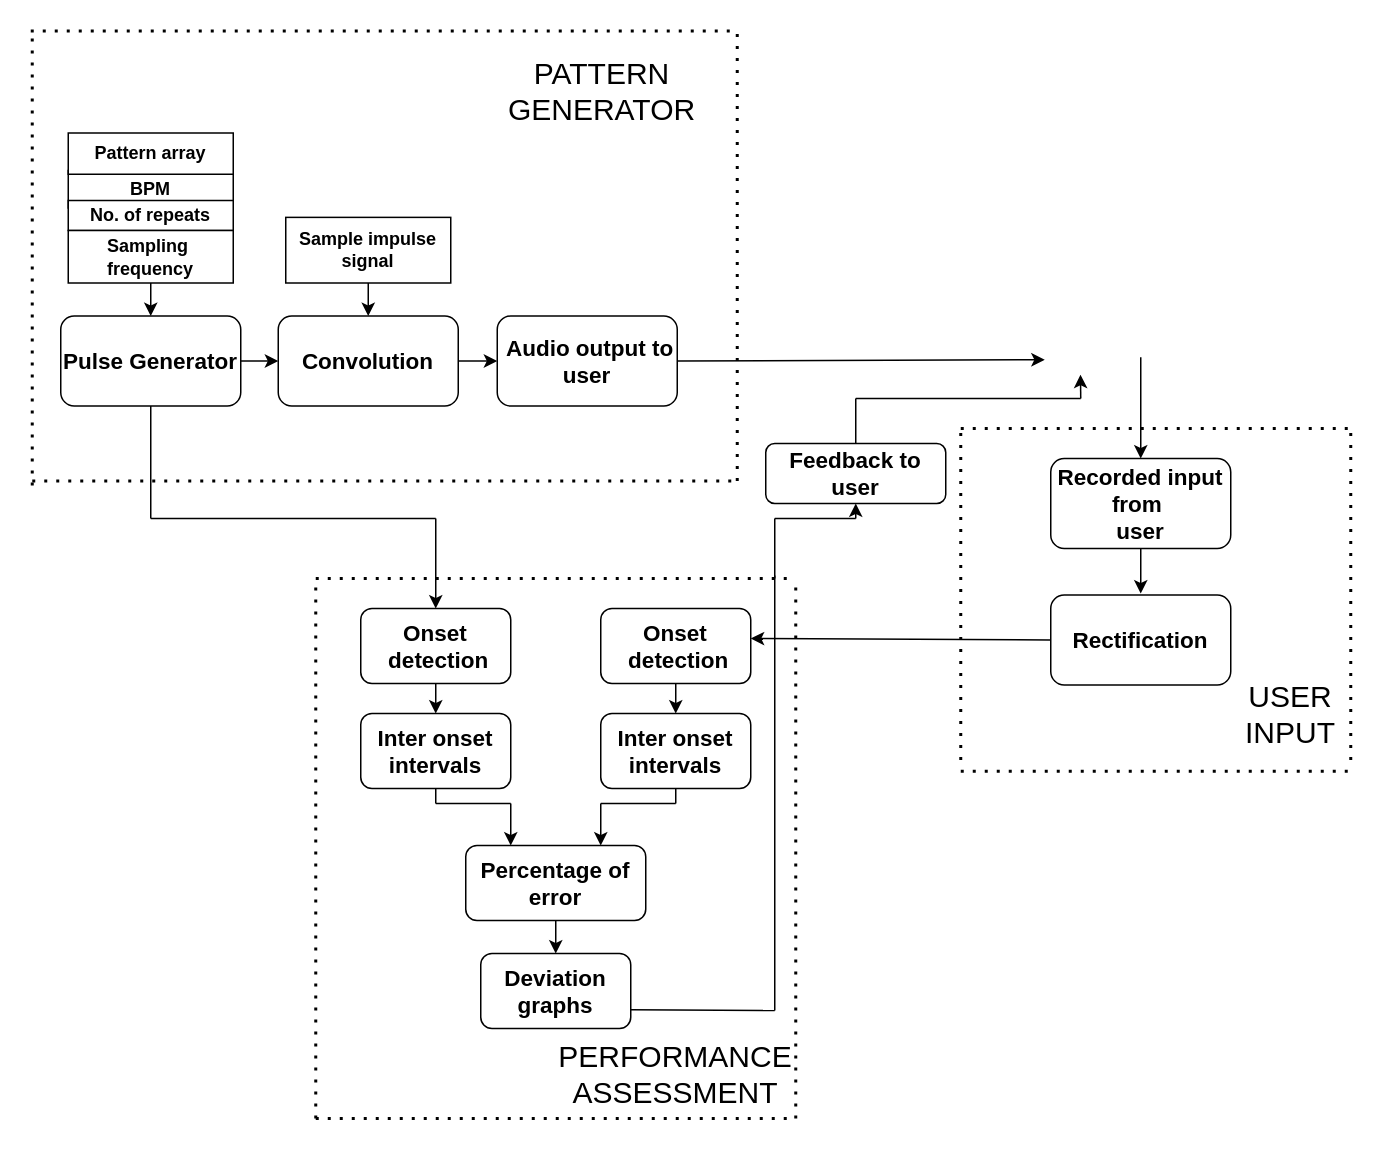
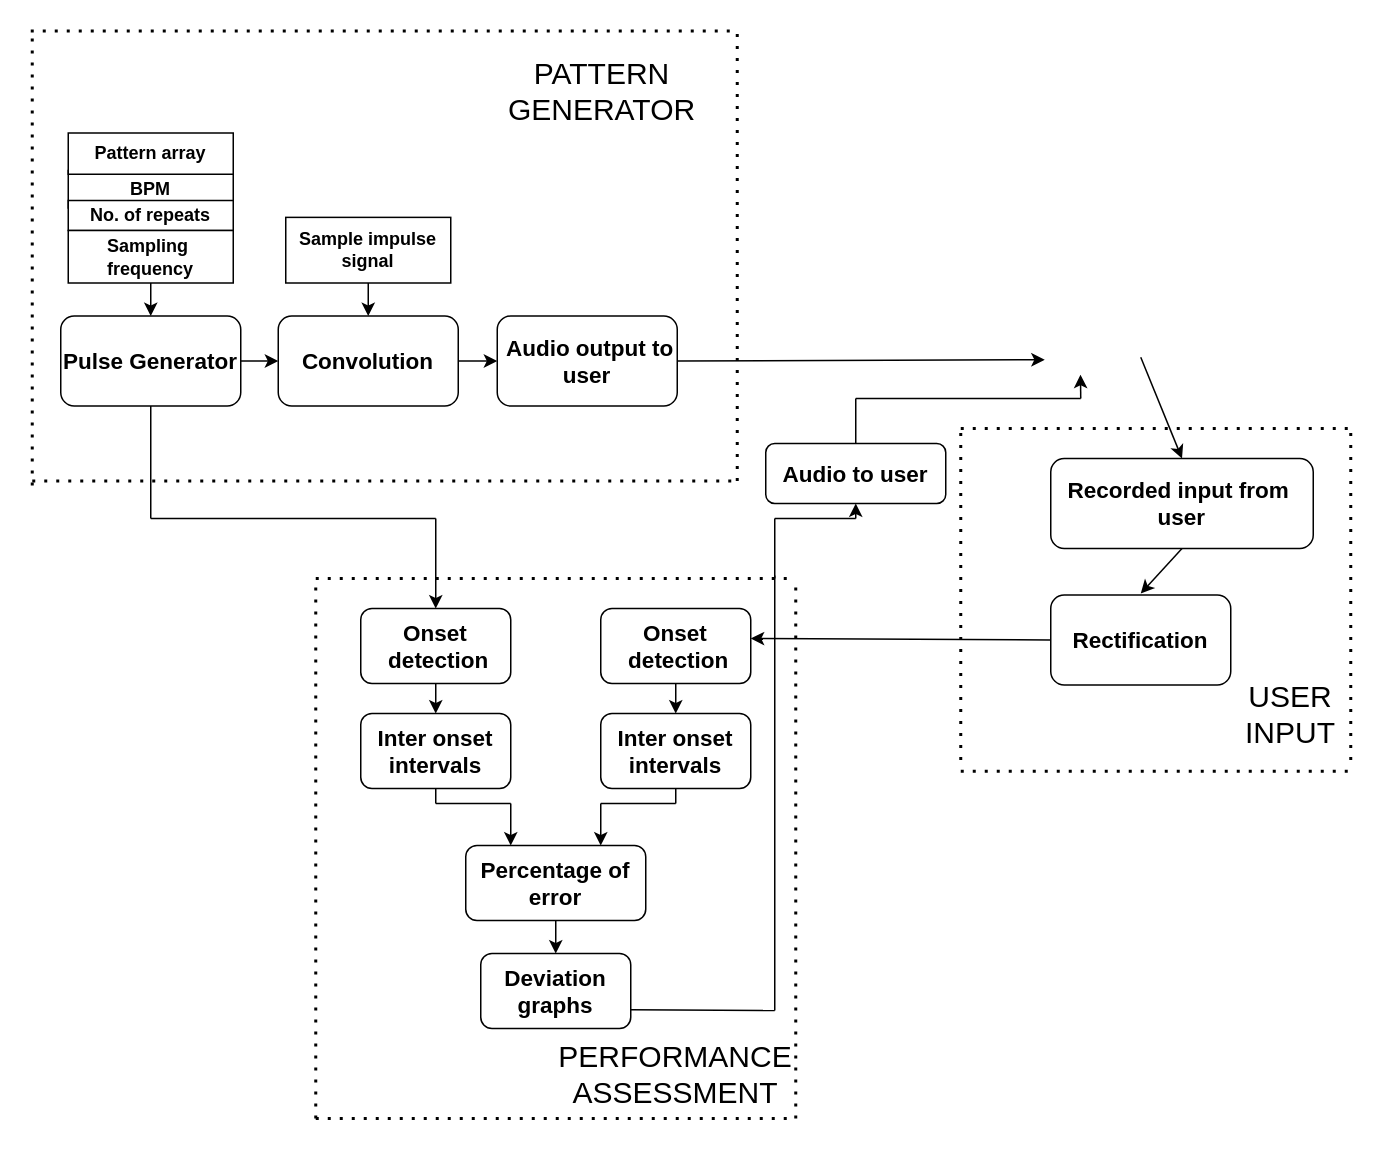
(856, 473) -> (856, 473)
(1141, 503) -> (1182, 503)
